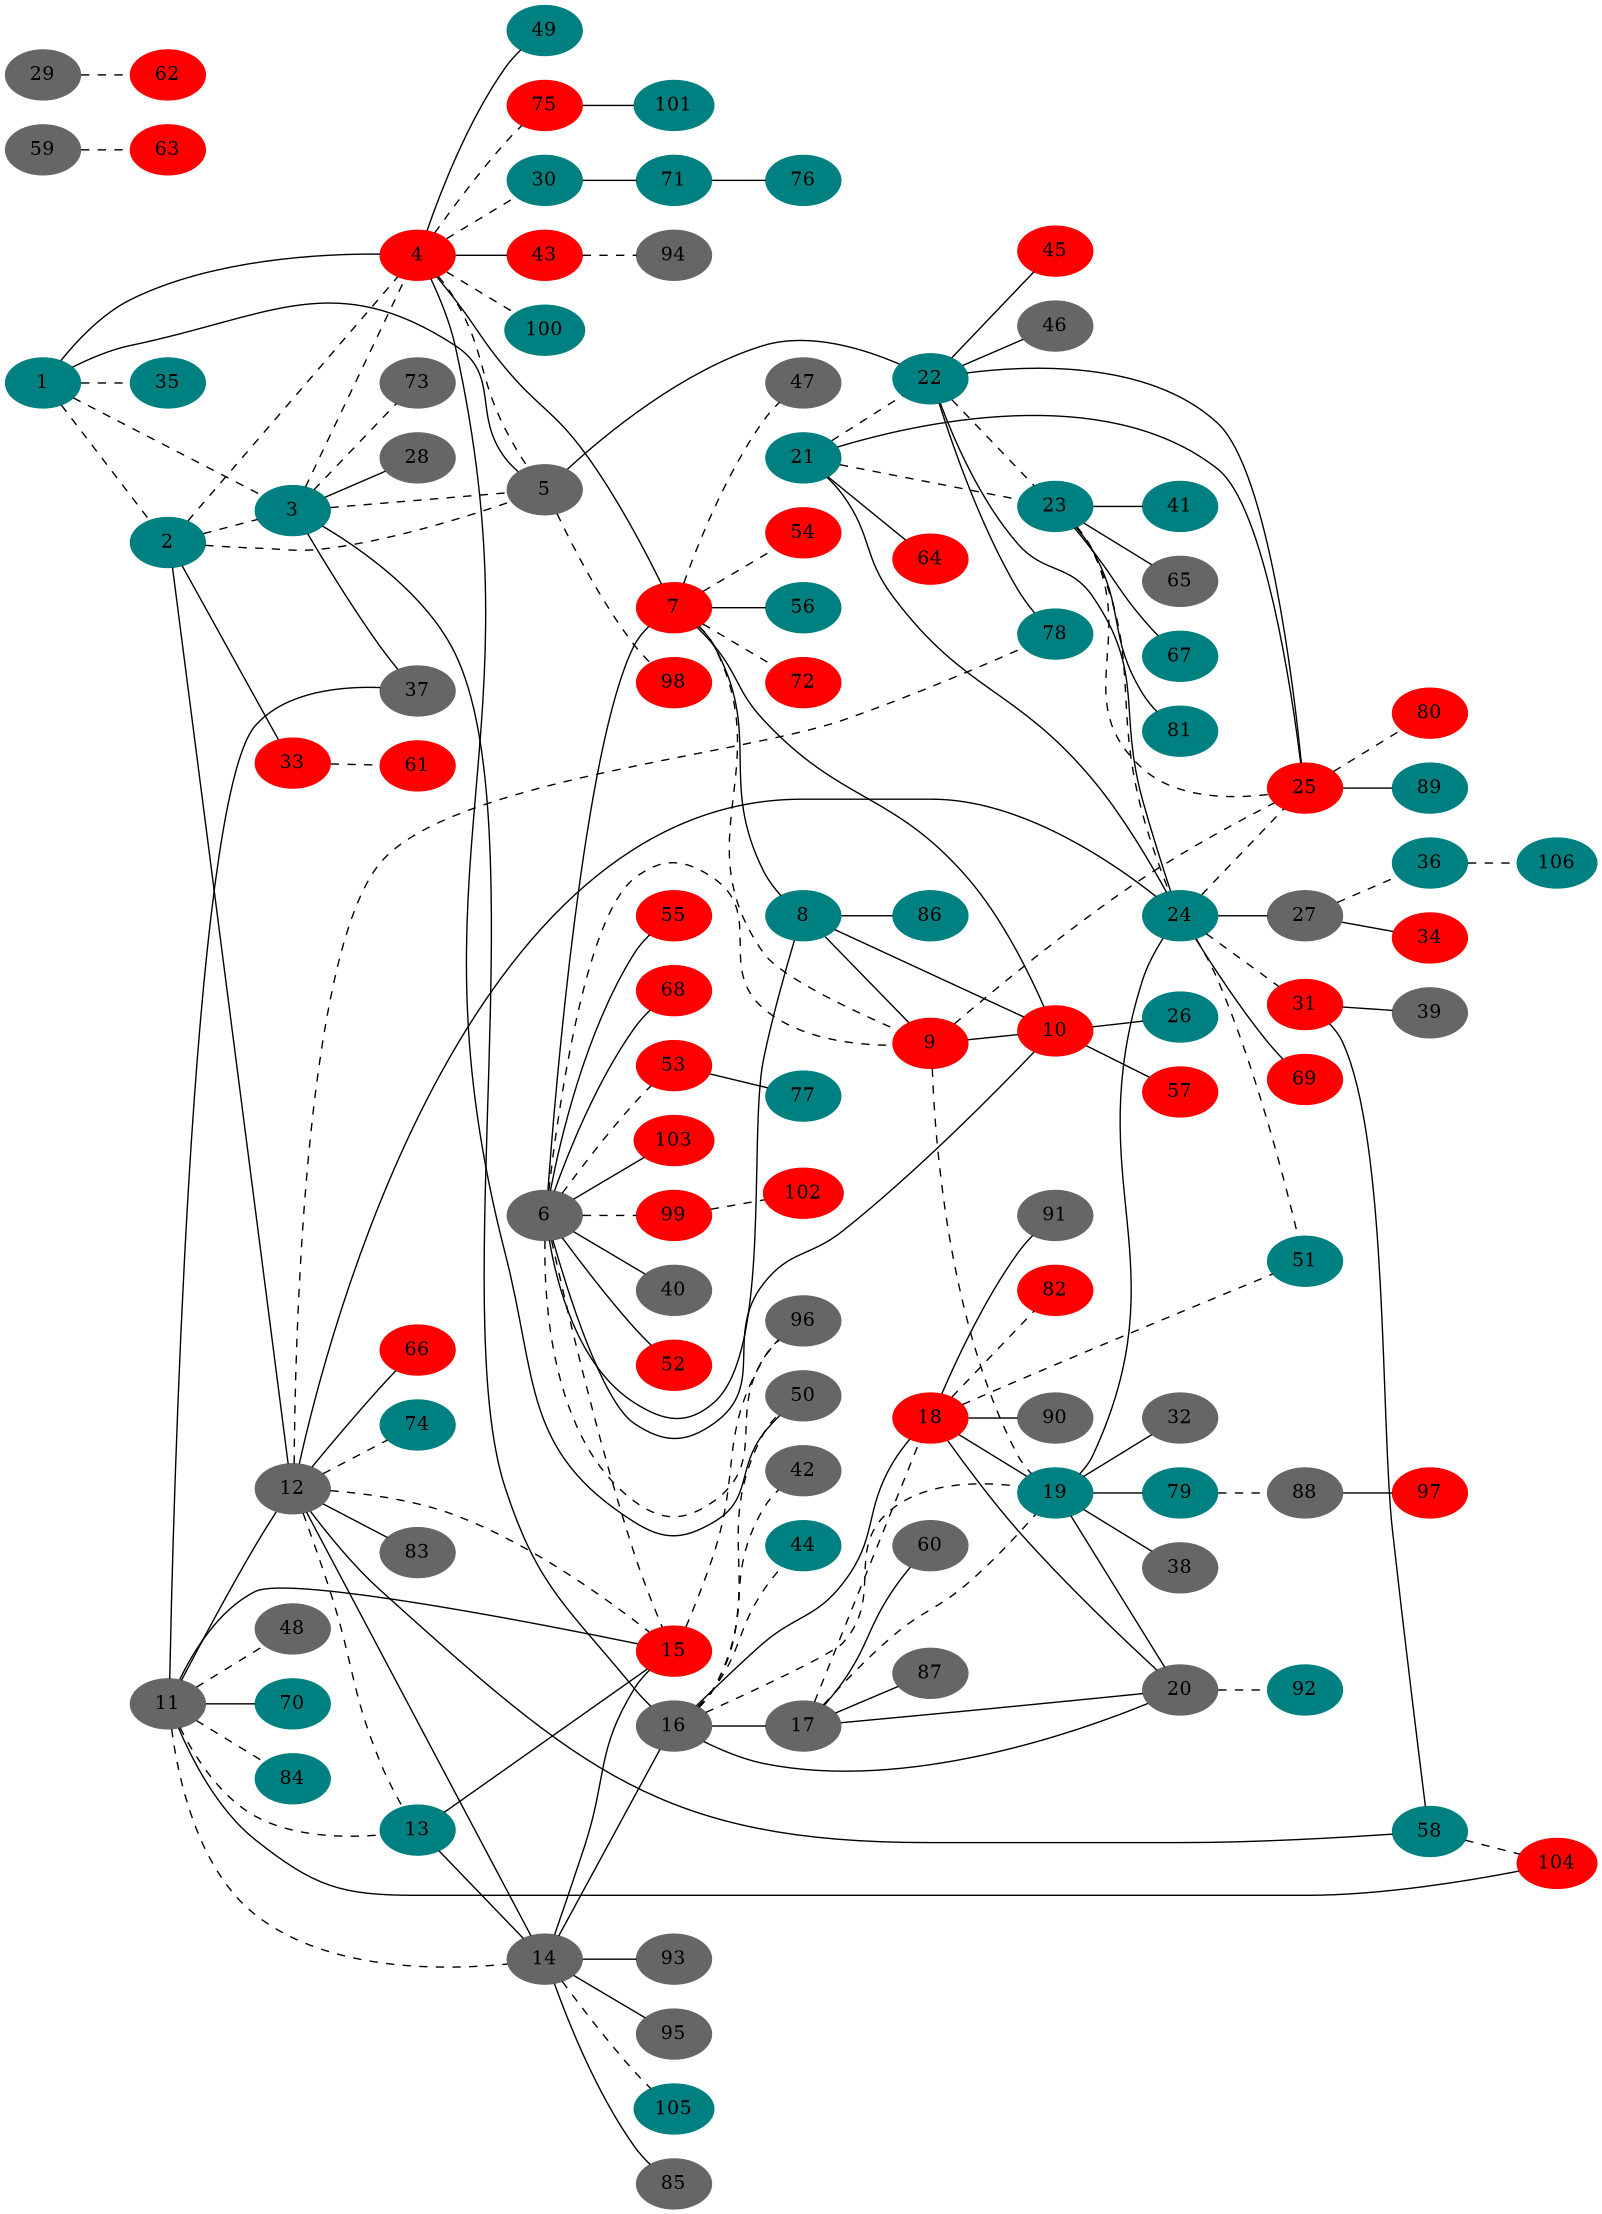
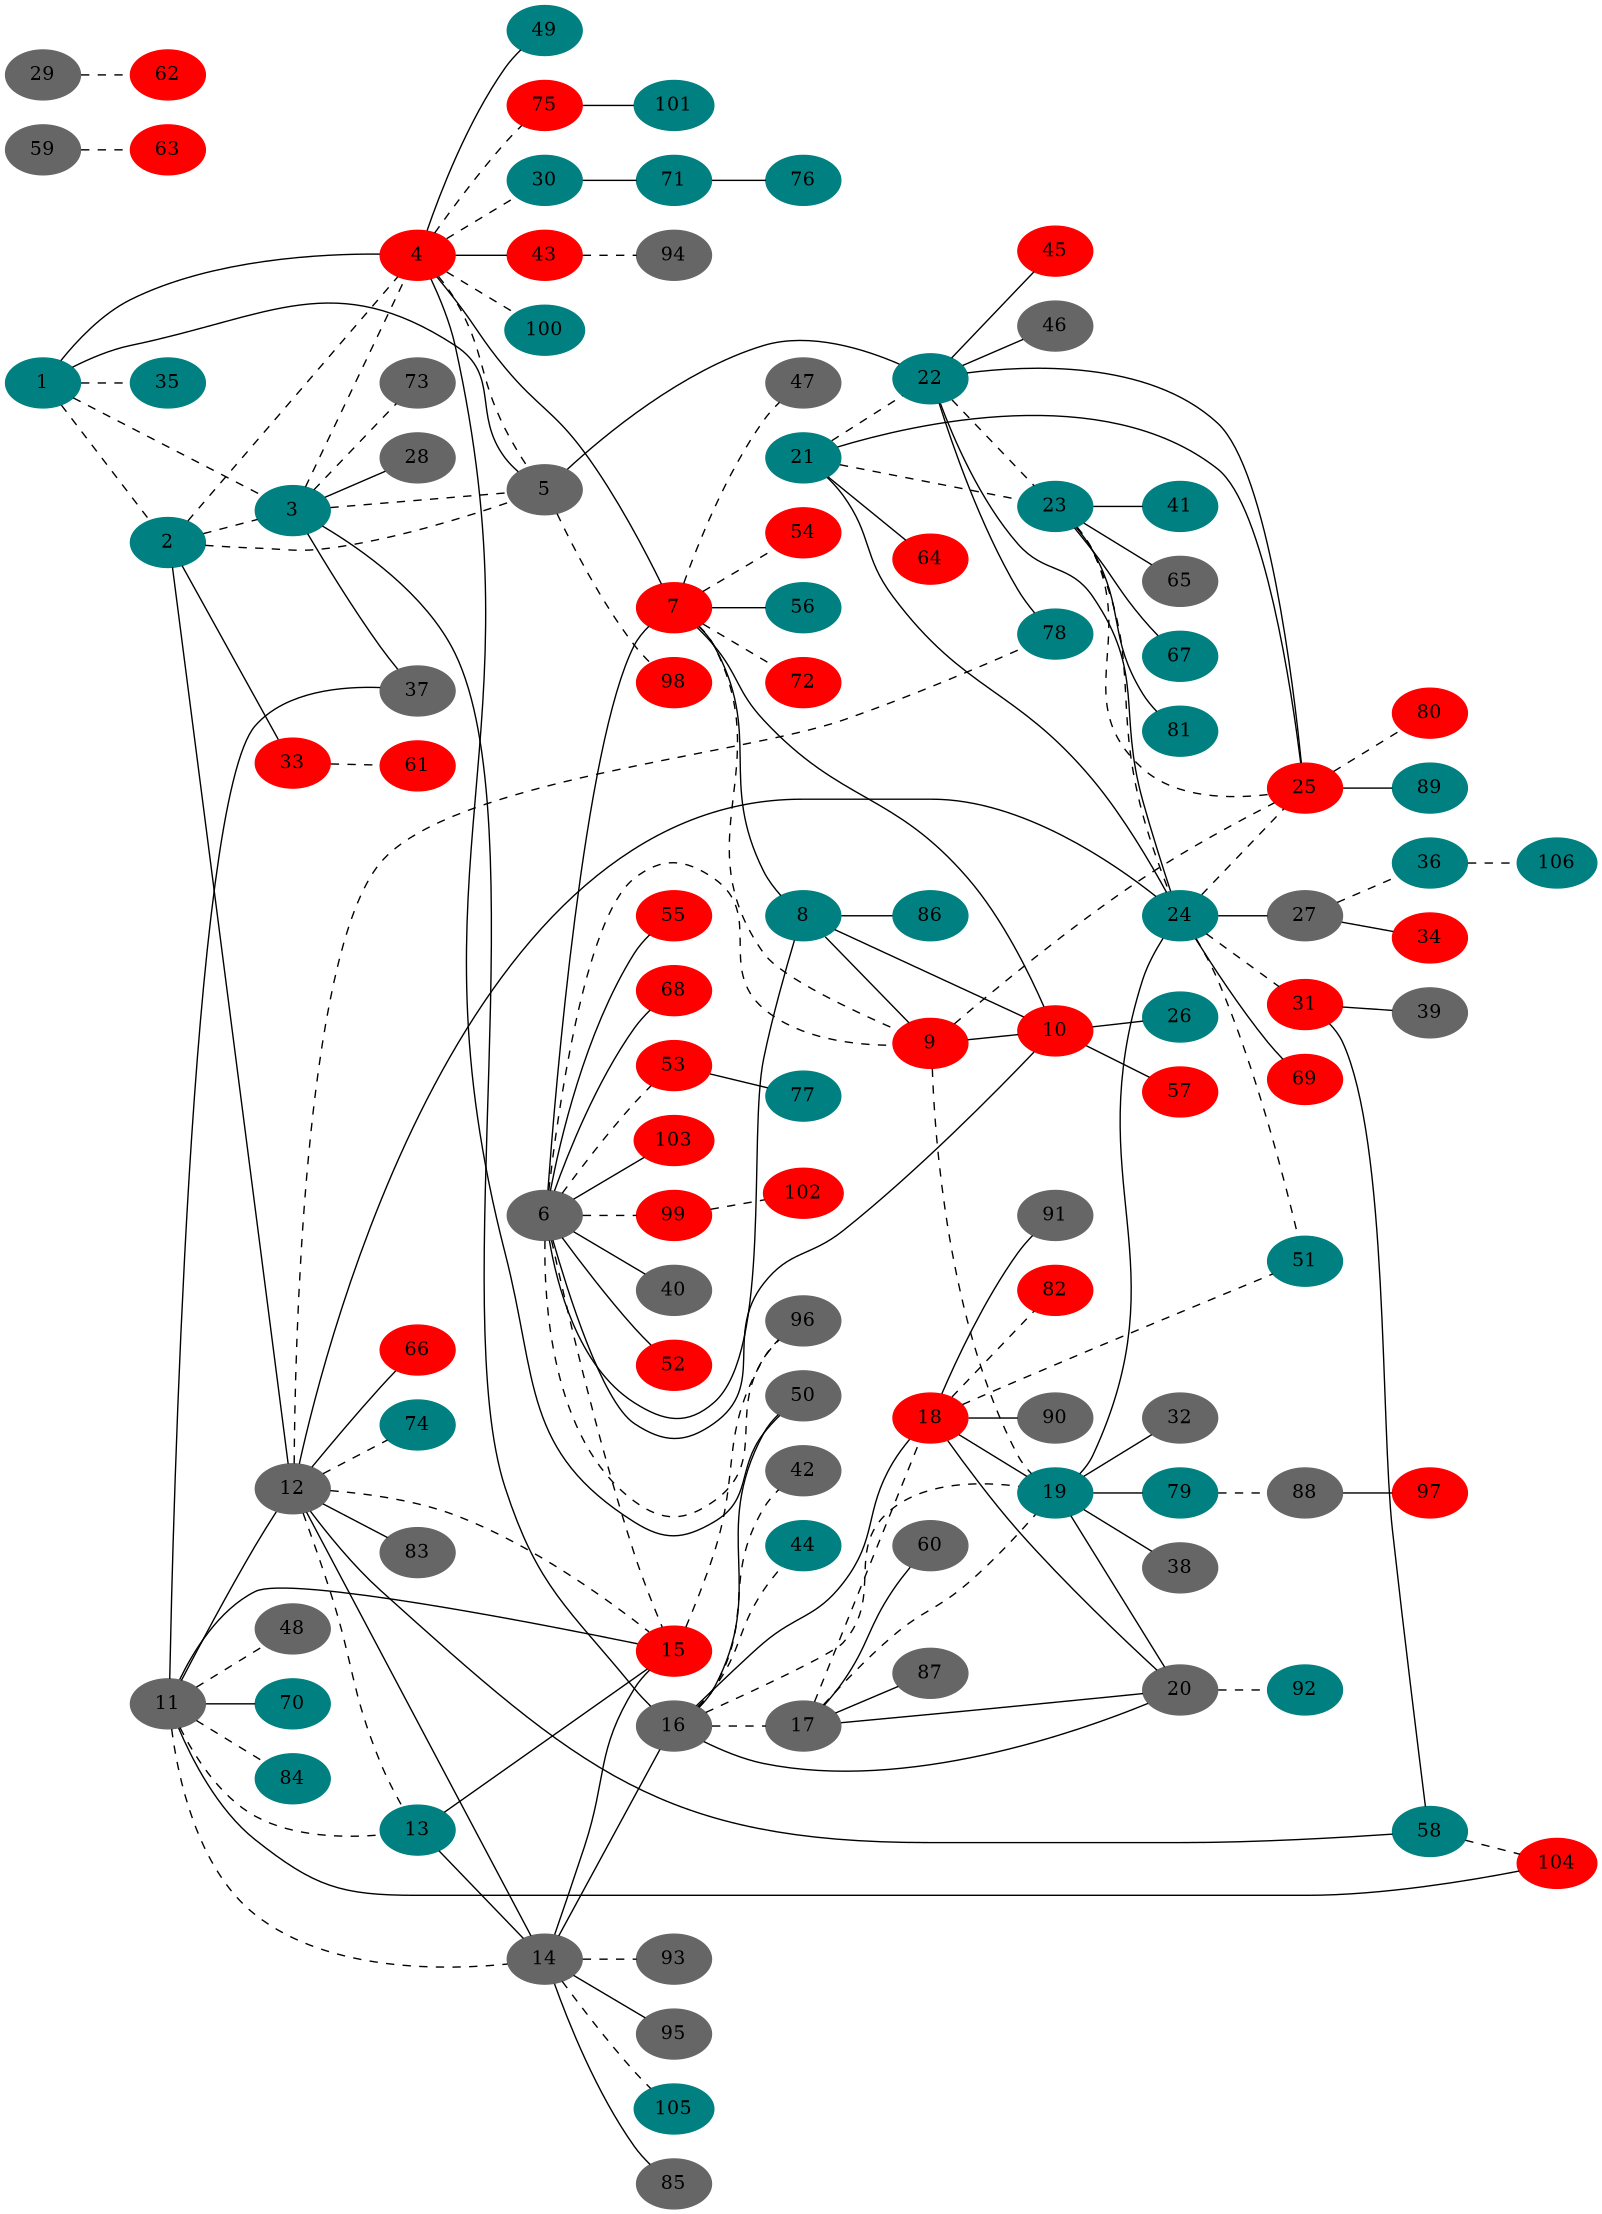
(738, 1545) -> (738, 1545)
(739, 1726) -> (739, 1726)
(610, 1959) -> (610, 1959)
